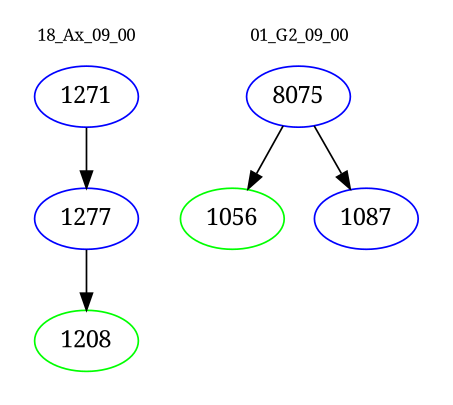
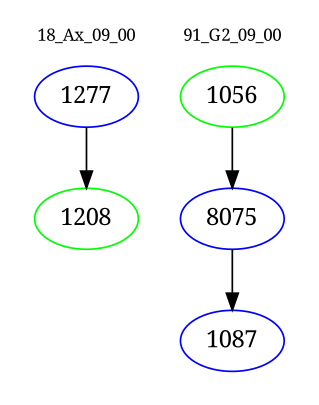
(299, 36) -> (232, 36)
(86, 97) -> none
(270, 150) -> (232, 149)
